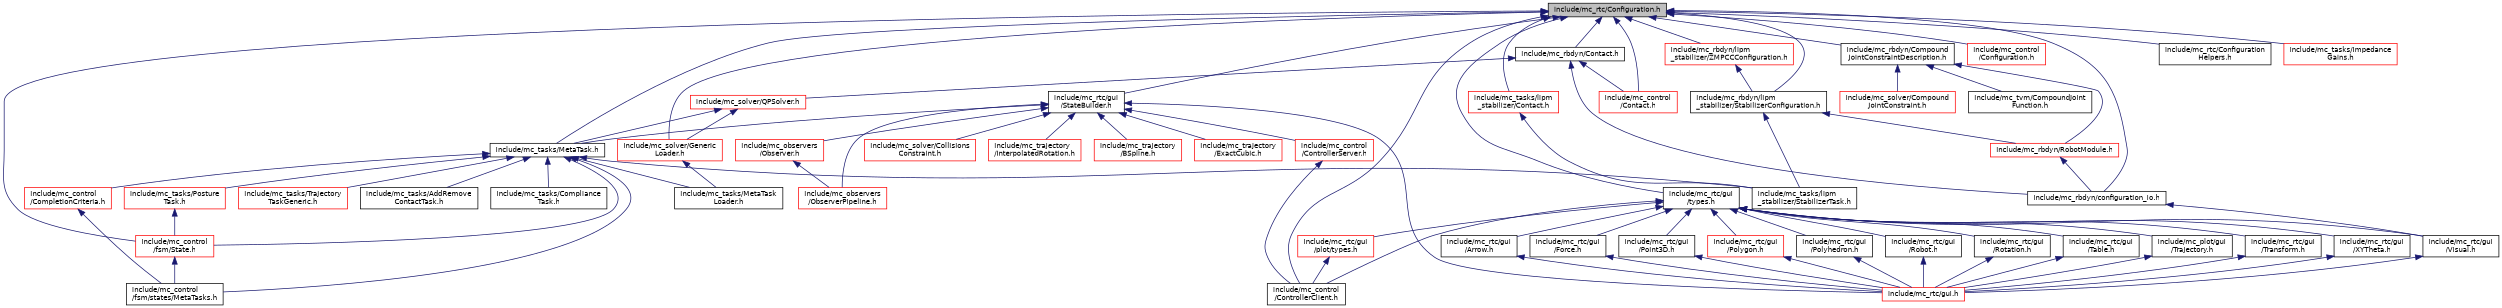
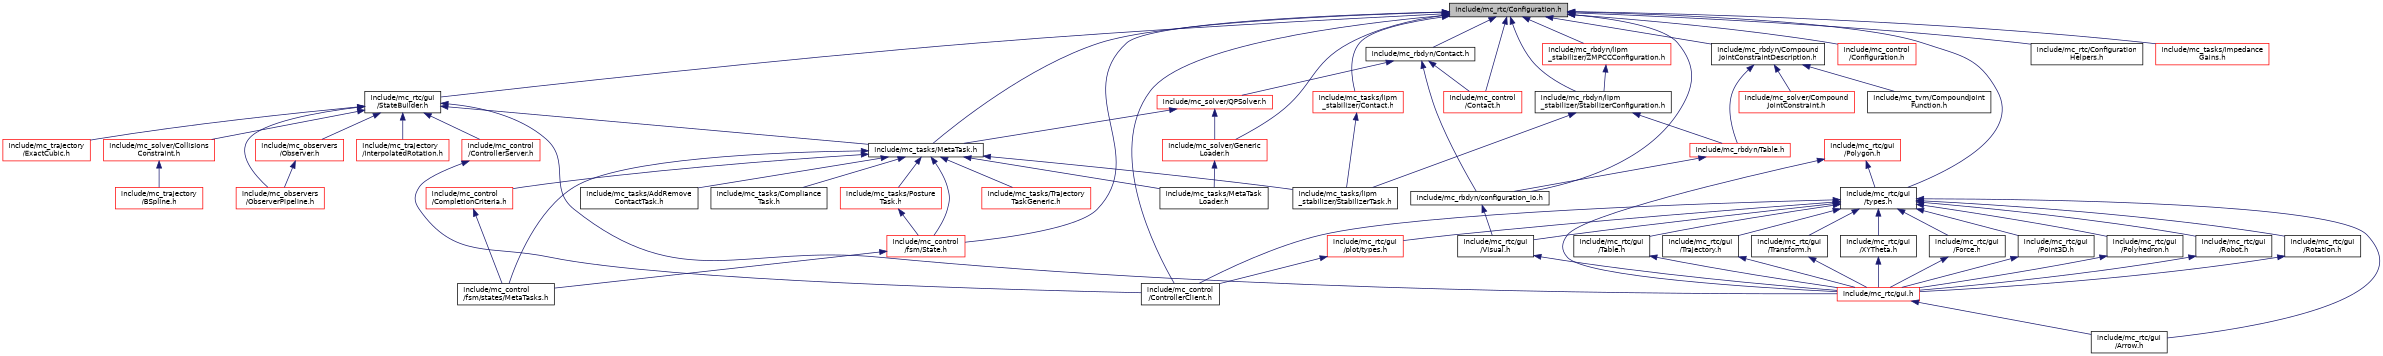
(1115, 129) -> (159, 178)
(2055, 150) -> (1740, 150)
(1726, 225) -> (1872, 178)
(2192, 246) -> (1701, 246)
(1703, 279) -> (2005, 318)
